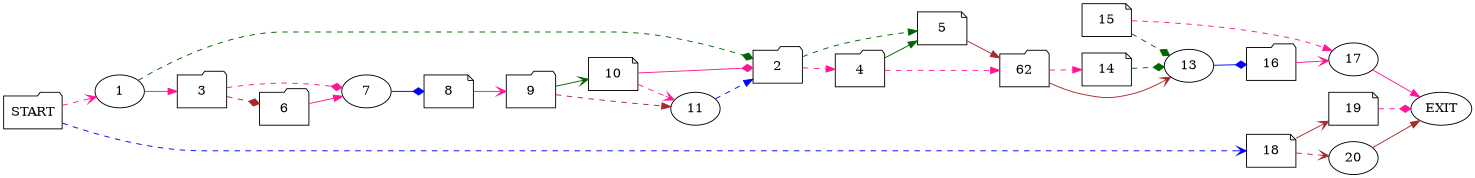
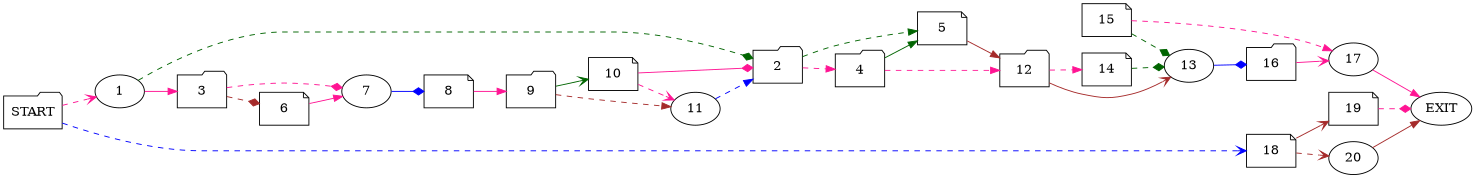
(1024, 70) -> (1024, 70)
(485, 91) -> (485, 91)
(284, 109) -> (284, 109)
